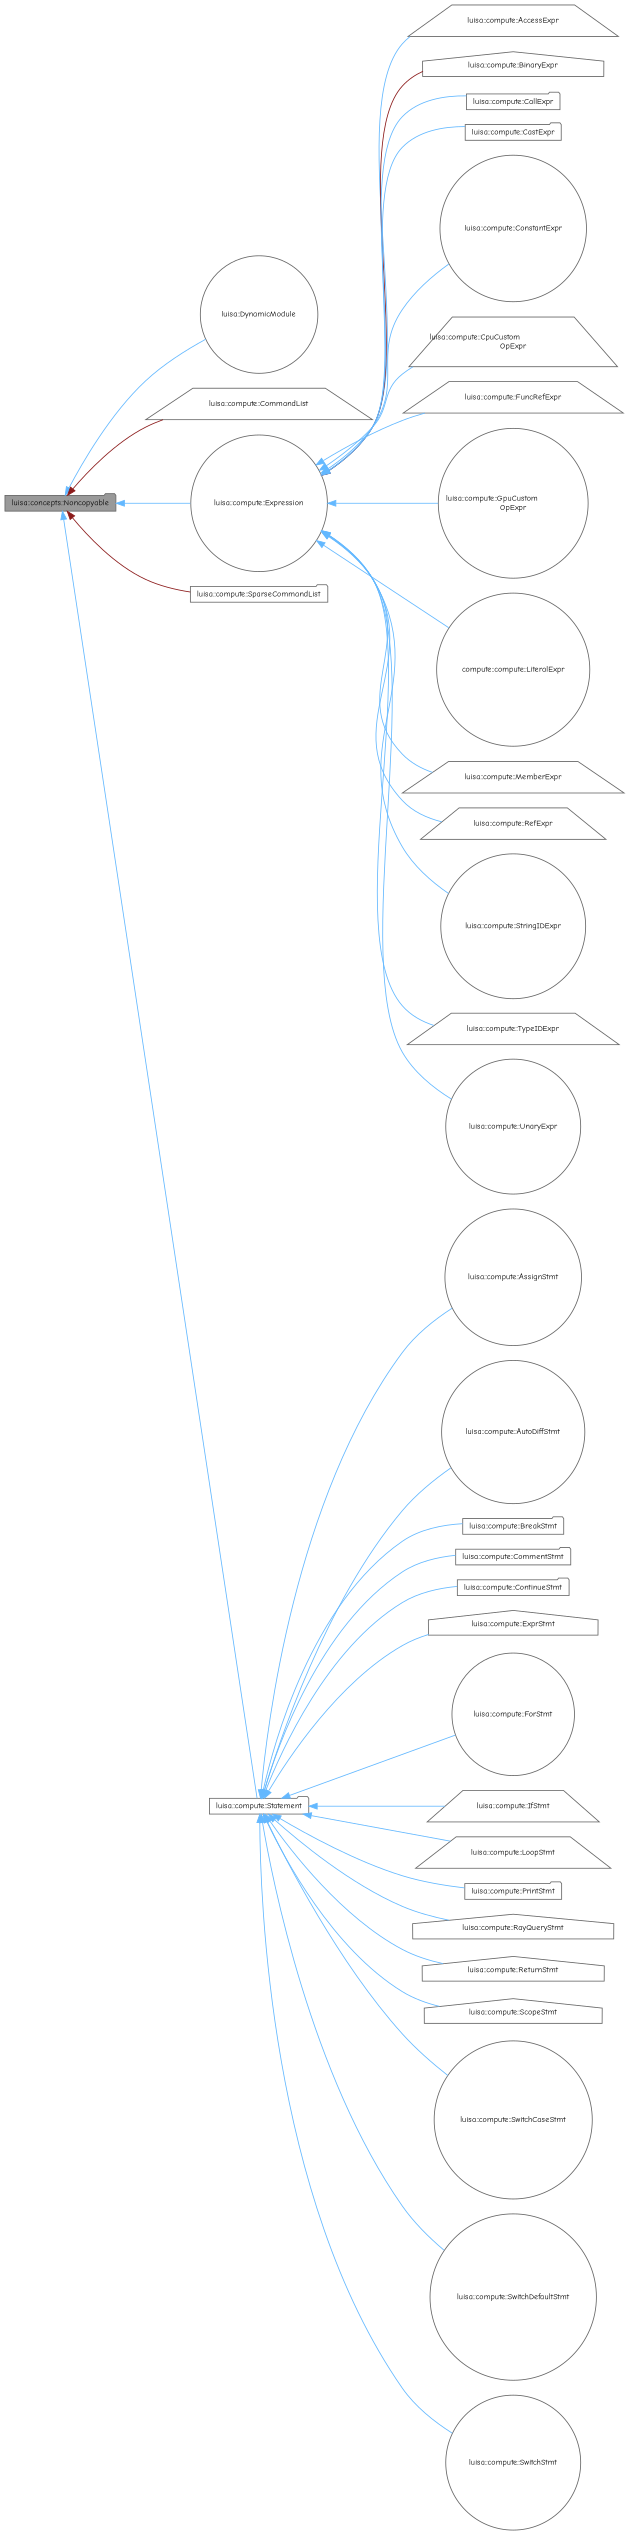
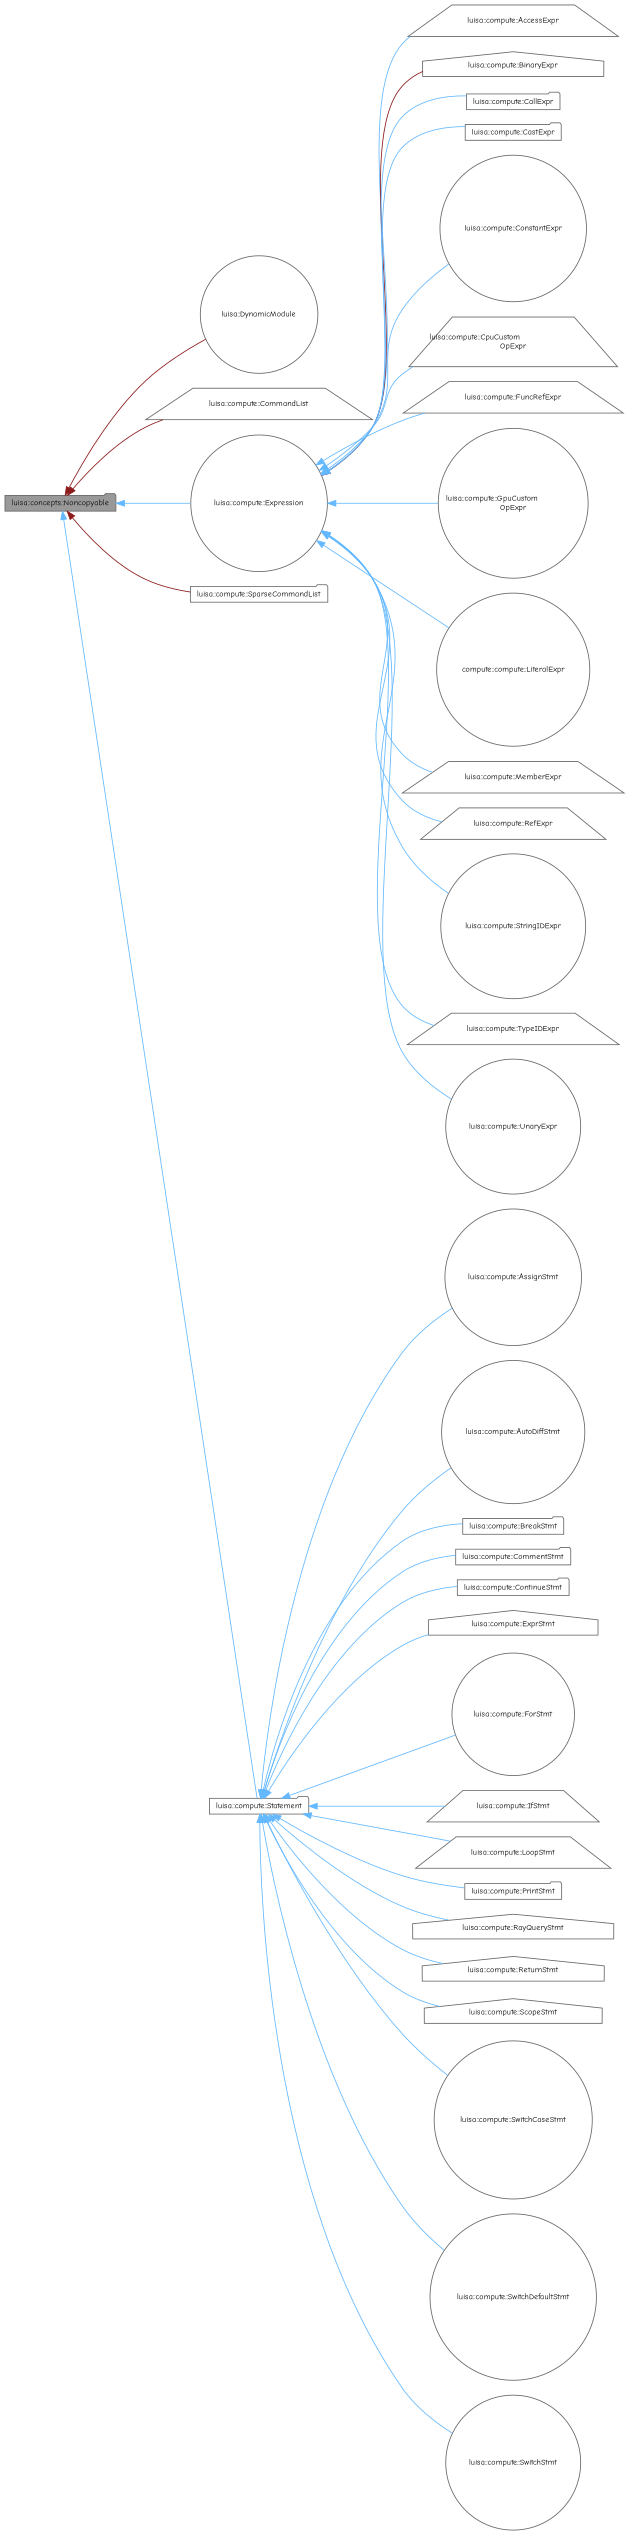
(125, 402) -> (125, 402)
